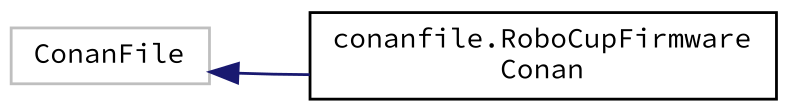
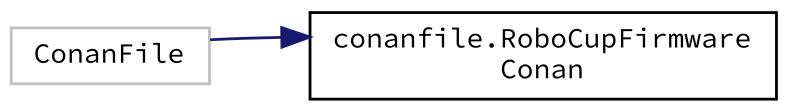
(274, 74) -> (246, 38)
